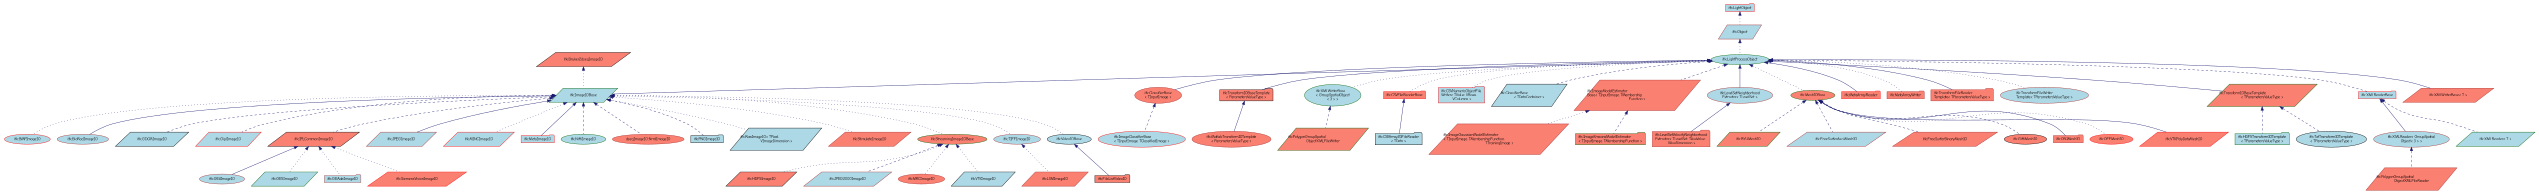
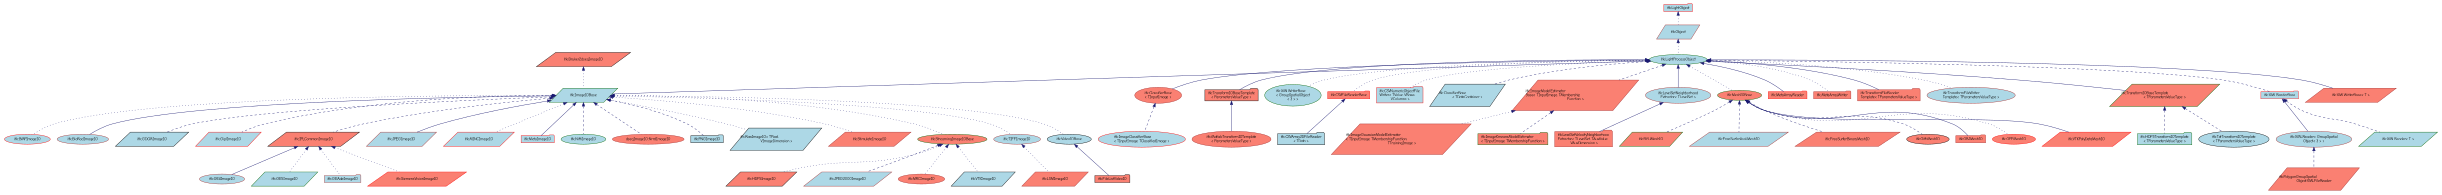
(1323, 139) -> none
